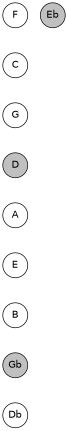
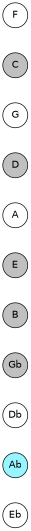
(53, 15) -> (15, 515)
(15, 65) -> (15, 65)
(15, 265) -> (15, 265)
(15, 315) -> (15, 315)
none -> (15, 465)
